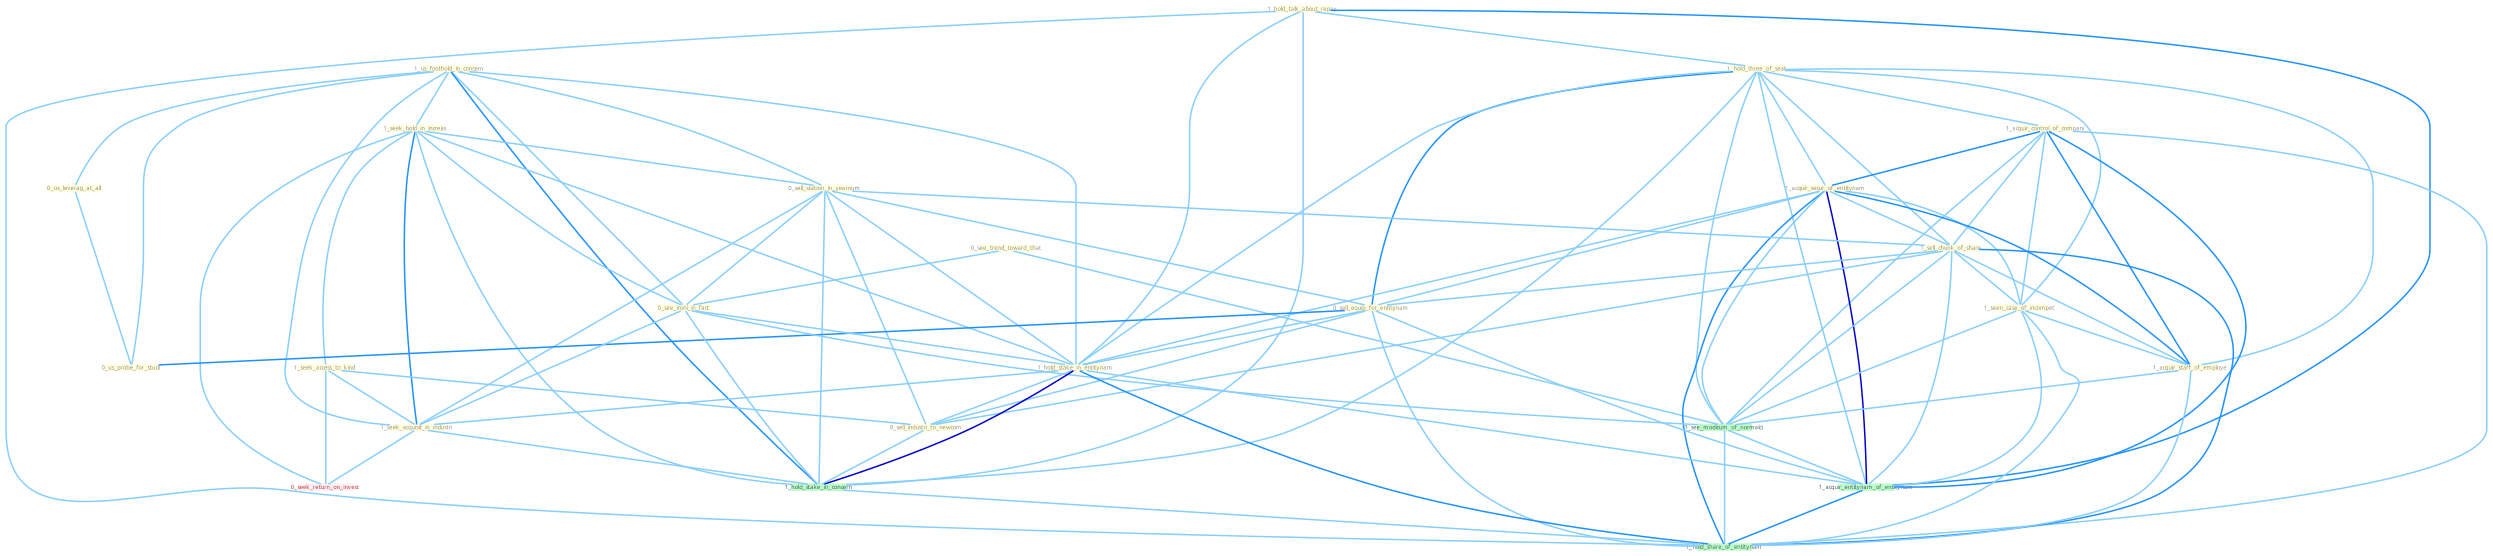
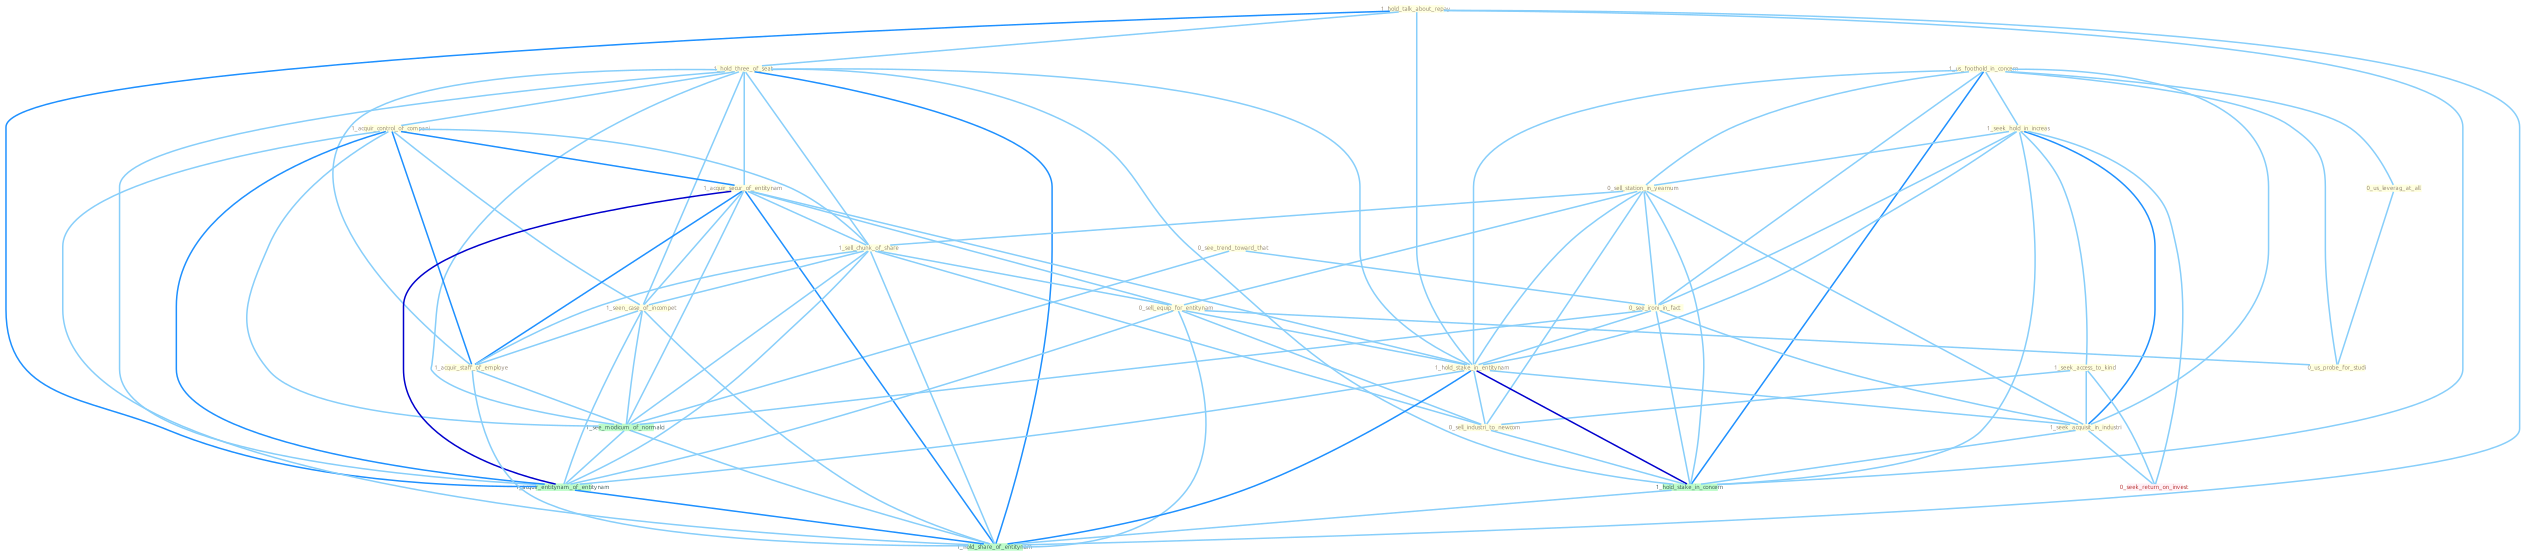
(1440, 138) -> (1052, 203)
(752, 338) -> (1813, 340)
(2180, 480) -> (936, 405)
